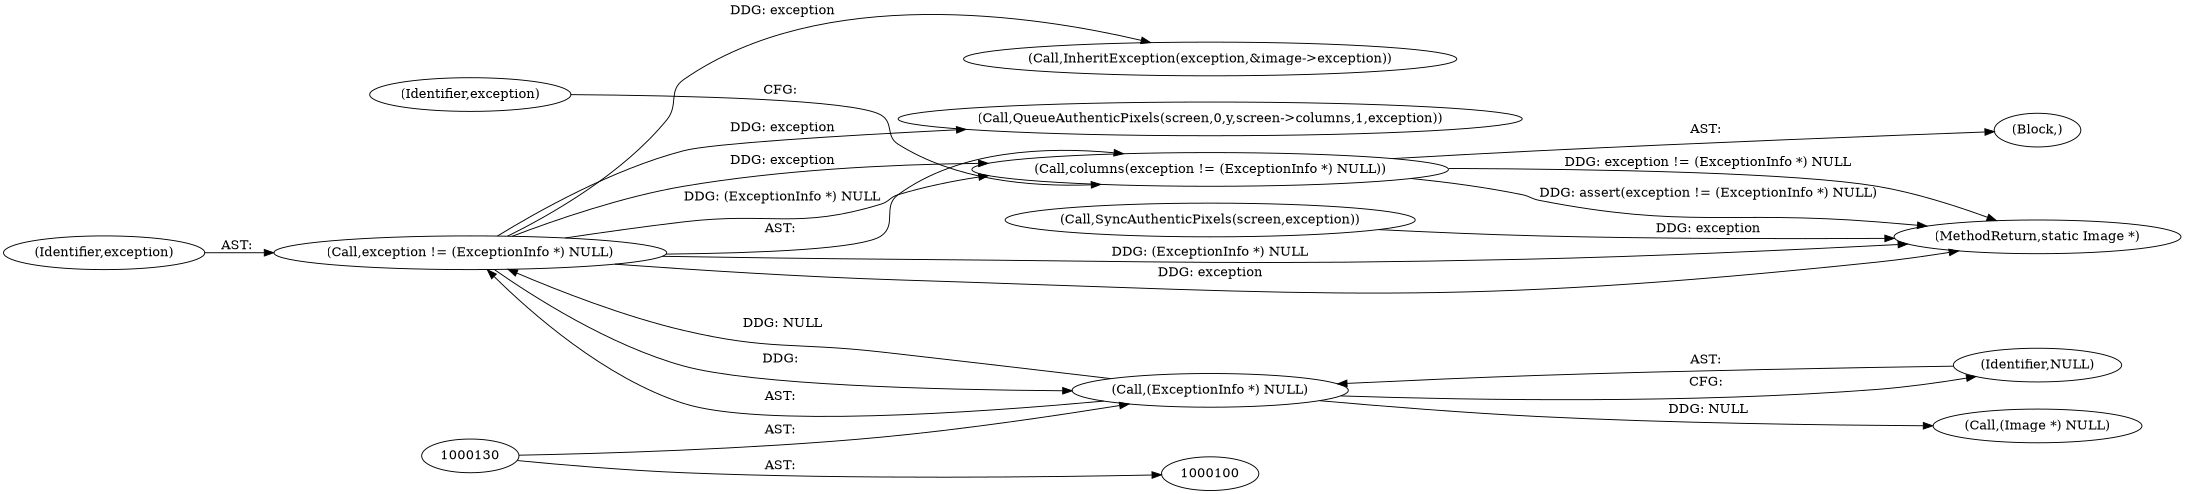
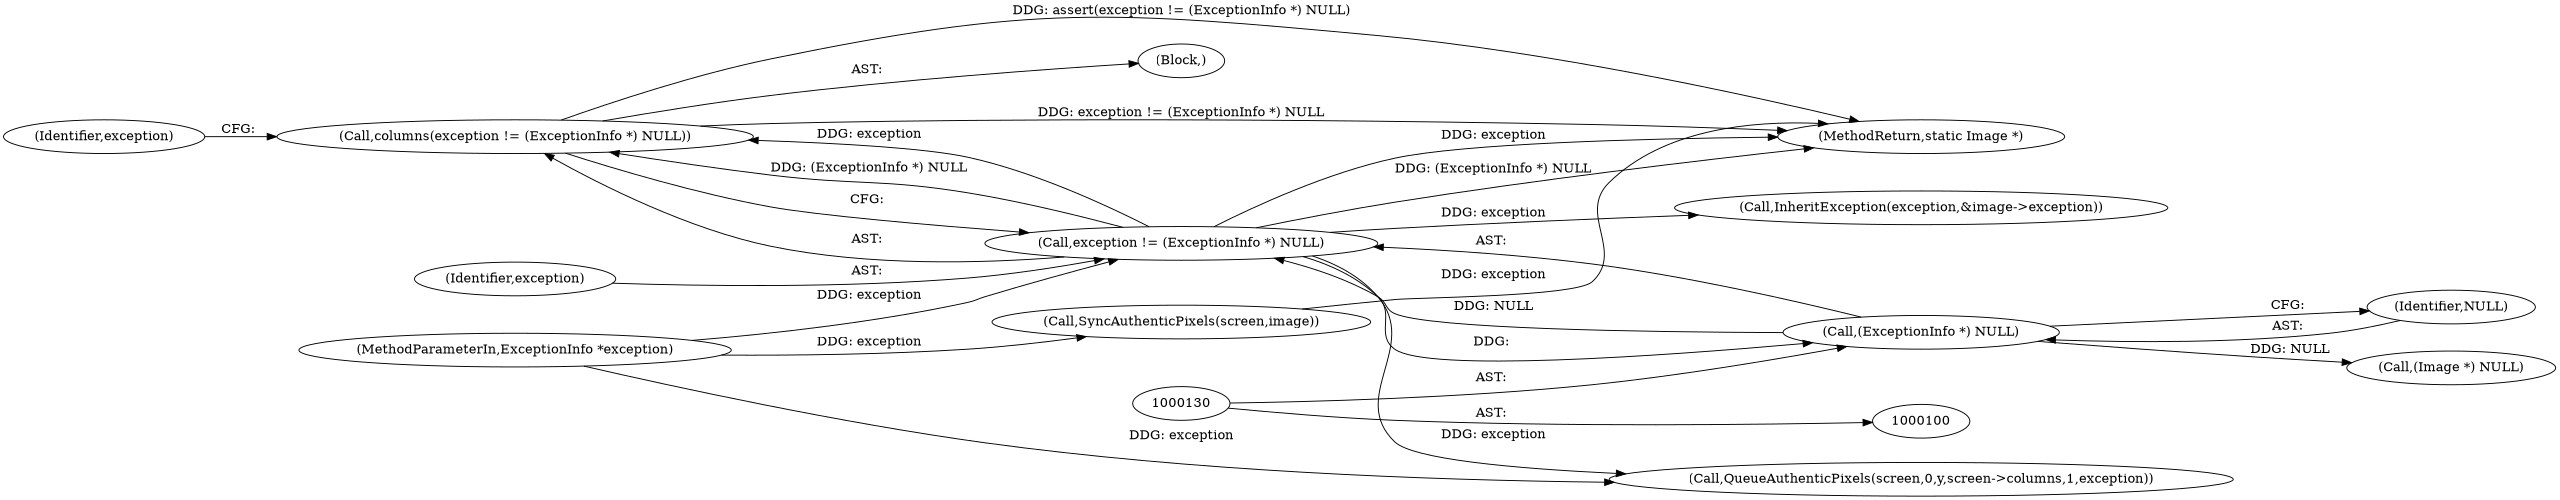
none -> (789, 210)
(1210, 220) -> (1181, 322)
none -> (515, 350)
